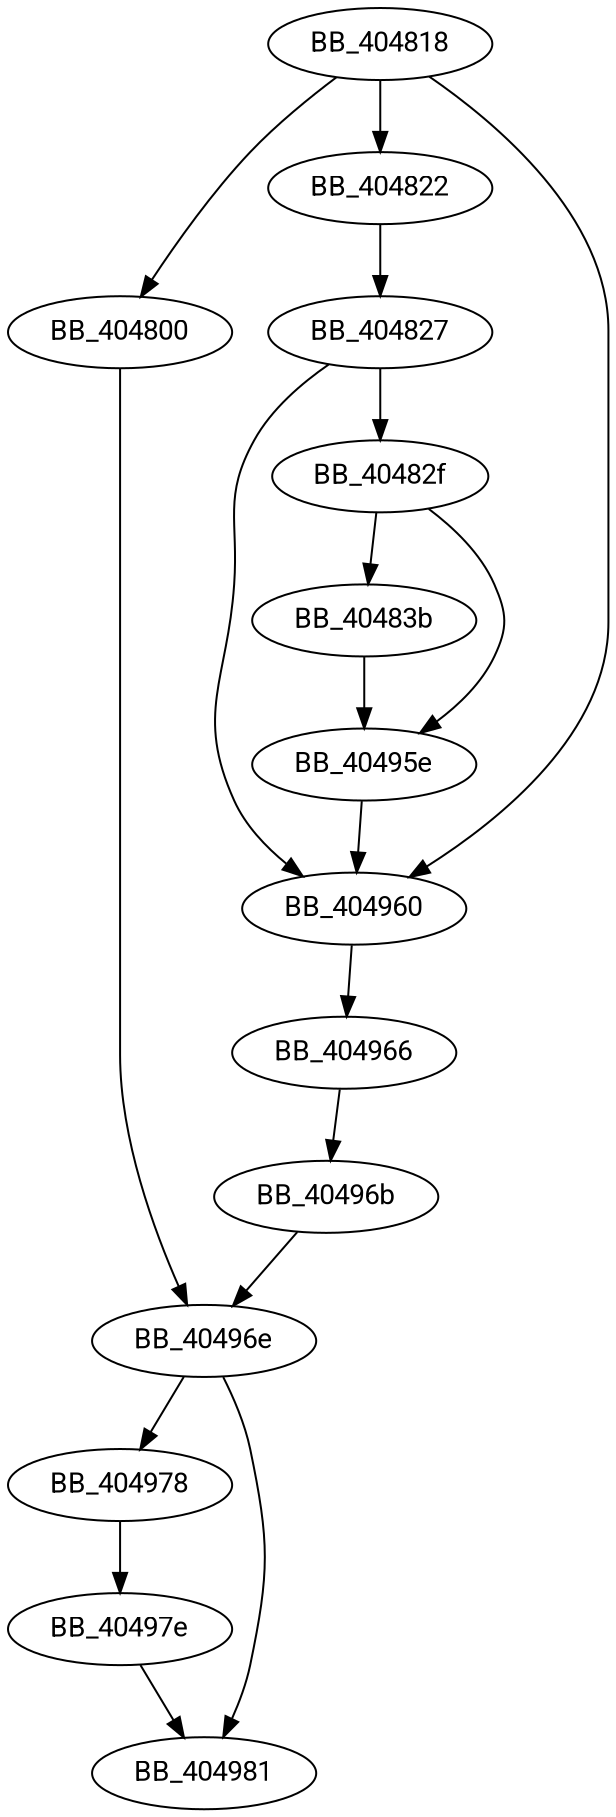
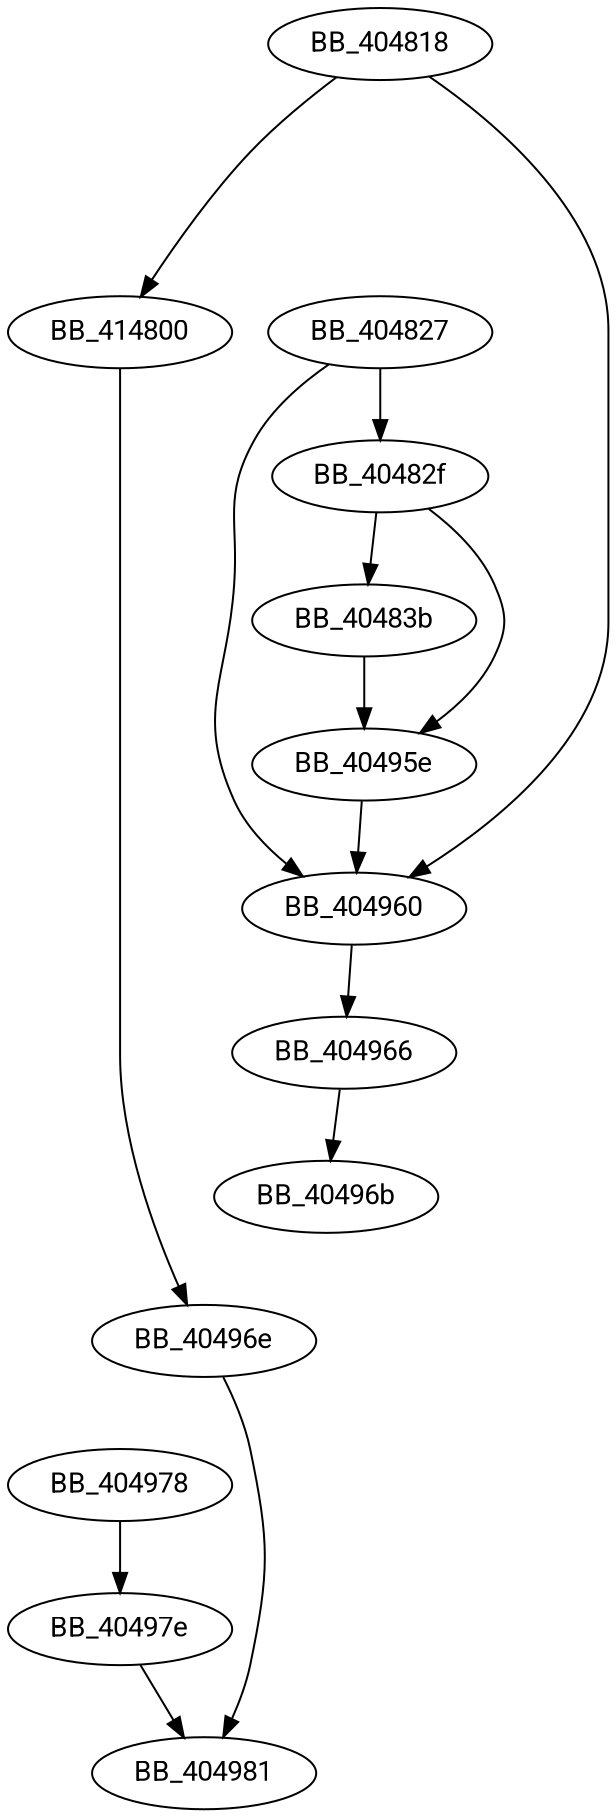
(380, 188) -> none
(120, 332) -> (120, 332)
(272, 1261) -> none
(167, 1404) -> none
